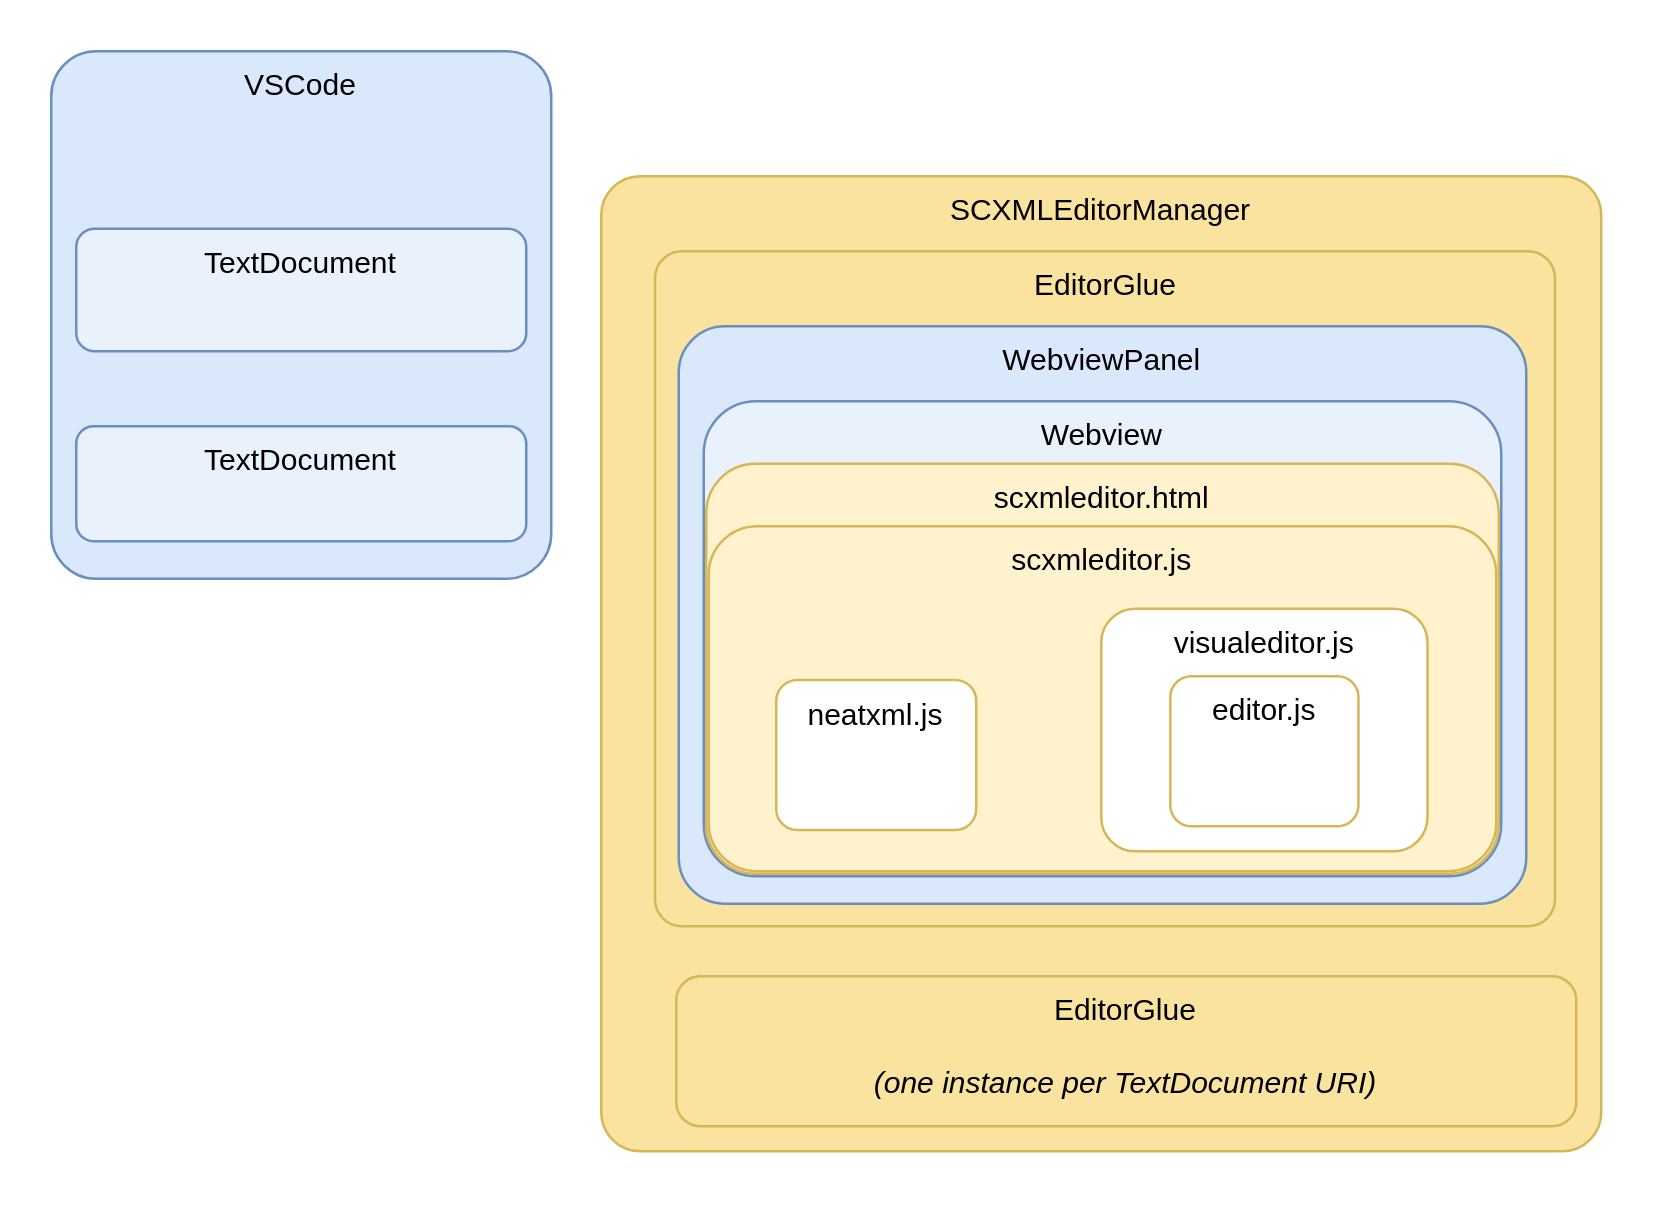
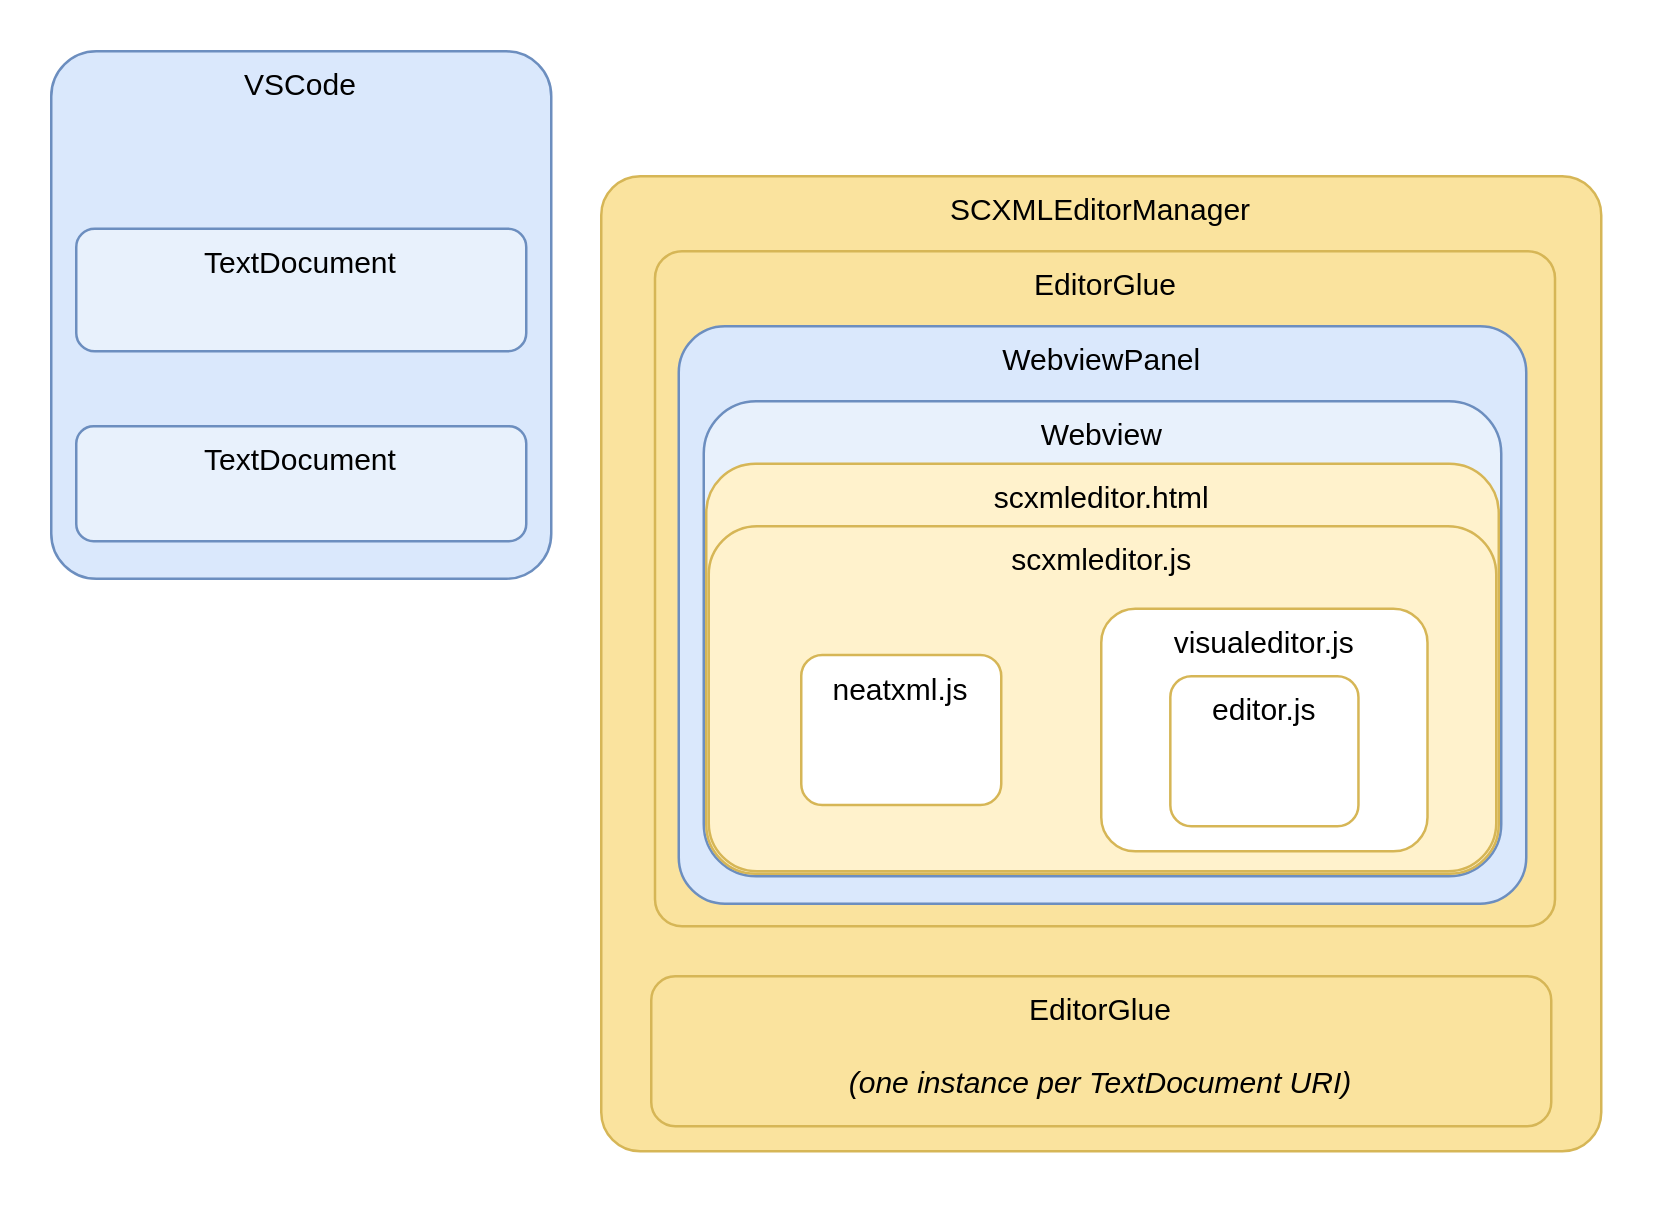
(876, 755) -> (901, 730)
(1126, 1051) -> (1101, 1051)
